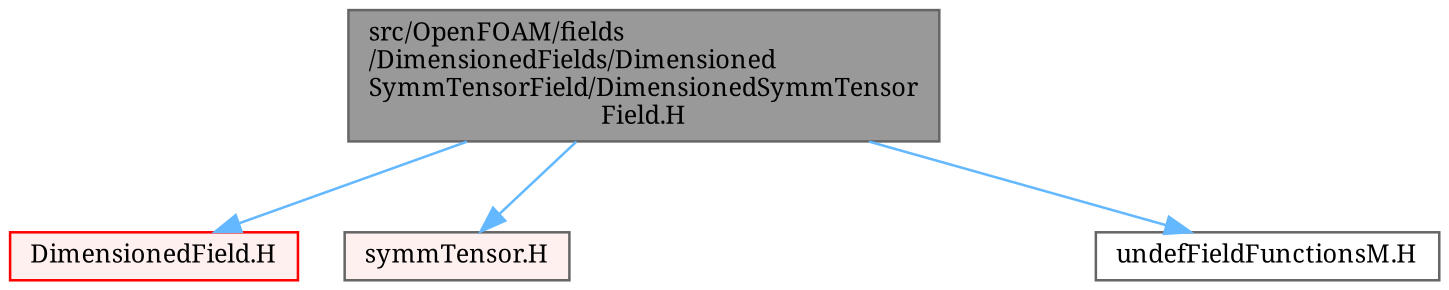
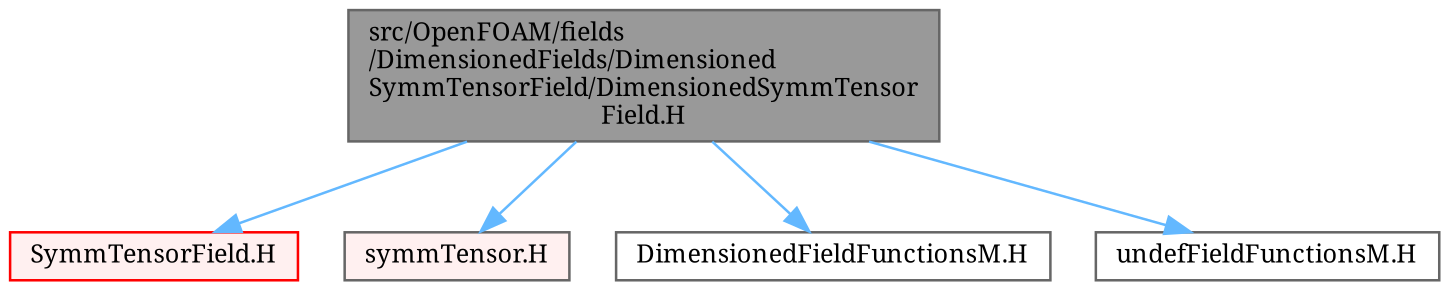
(154, 256) -> (154, 256)
none -> (833, 256)
